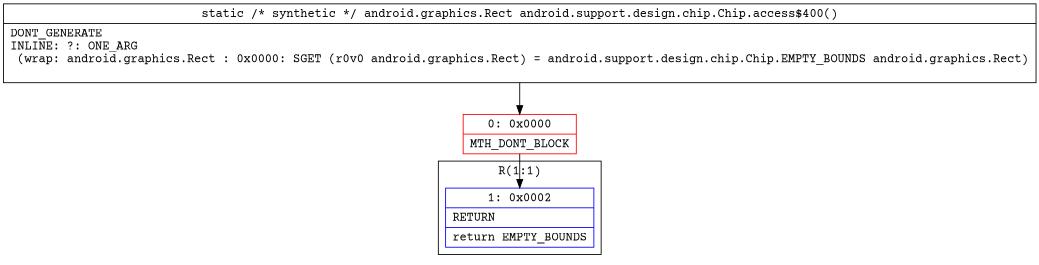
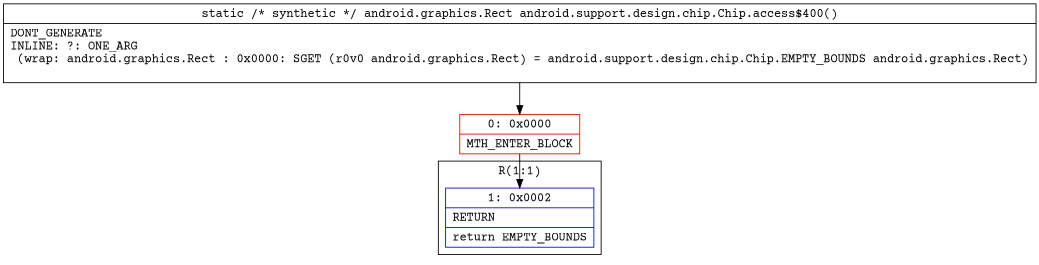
(520, 144) -> (520, 144)
